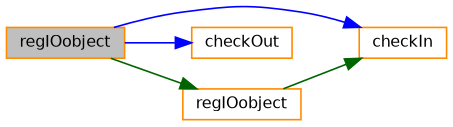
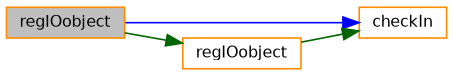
(242, 43) -> none
